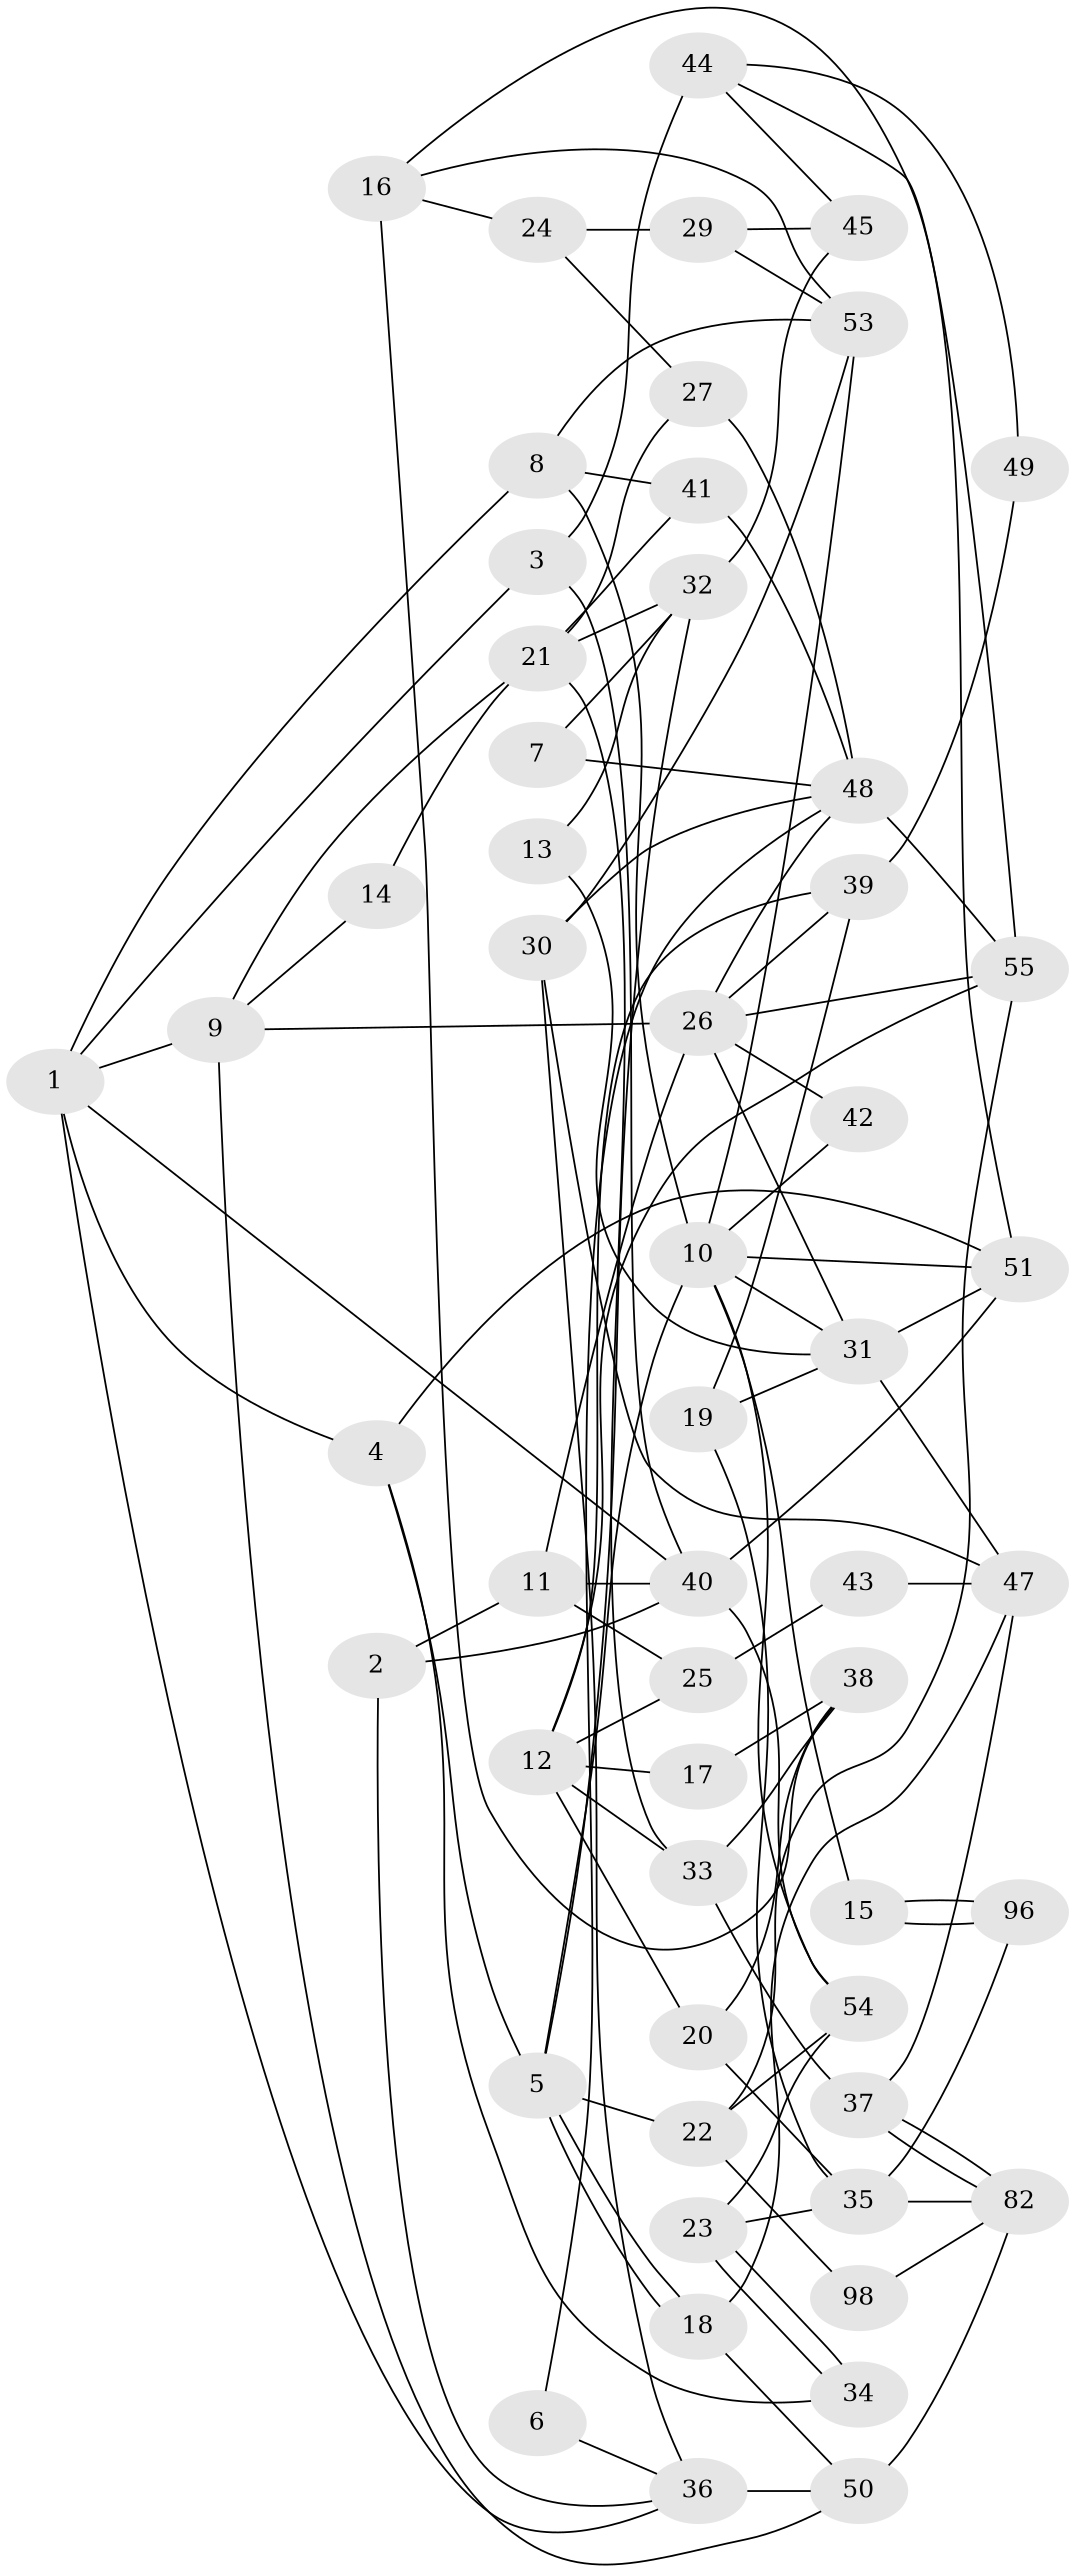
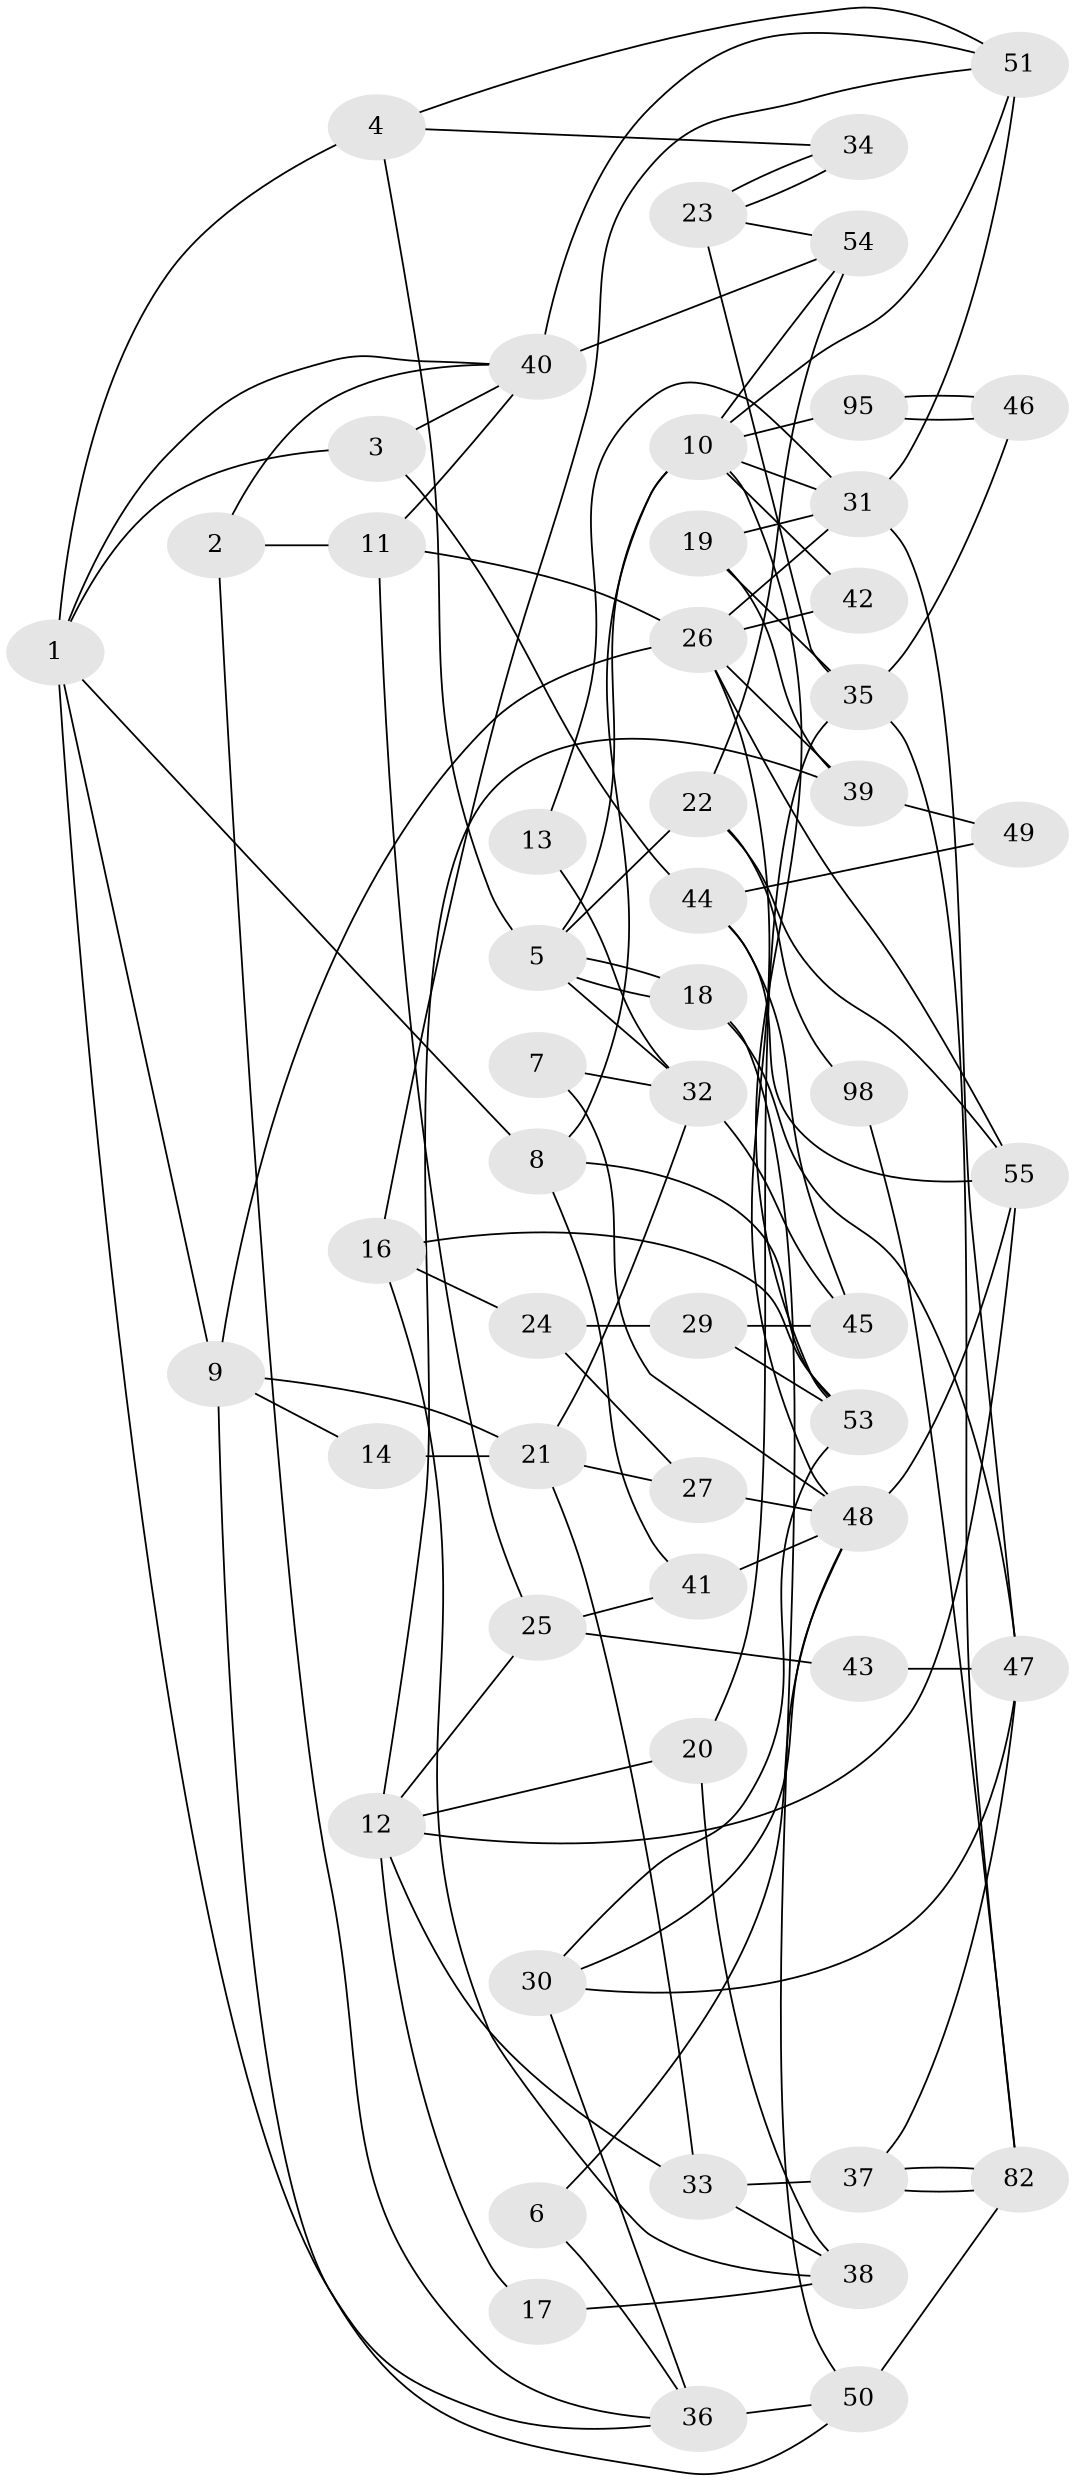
(621, 572) -> (618, 1607)
(859, 1912) -> (859, 408)
(1020, 1912) -> (1020, 408)
